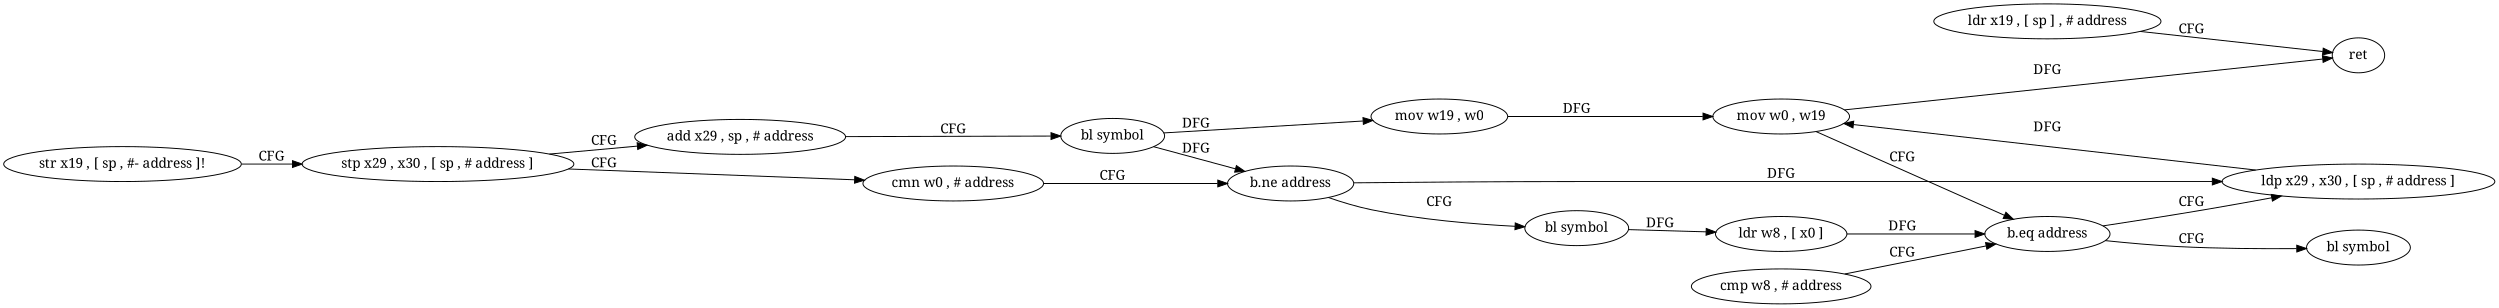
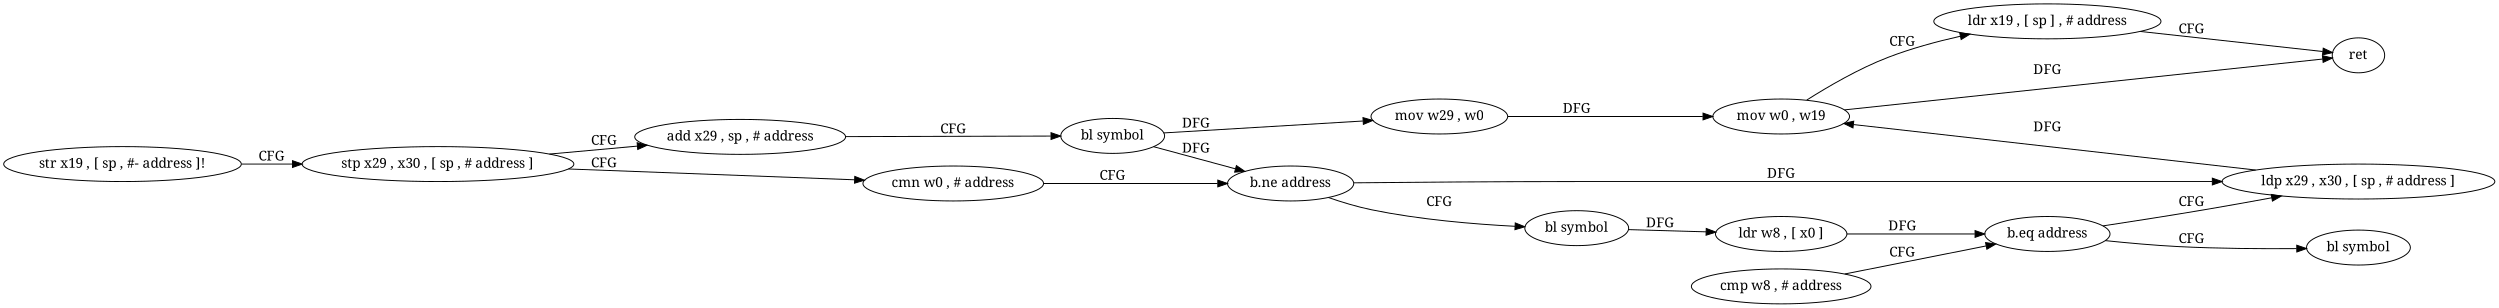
(1439, 117) -> (1439, 117)
(1910, 173) -> (1880, 61)
